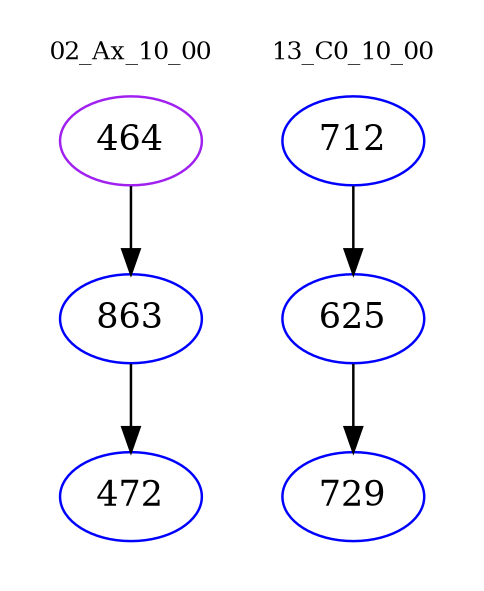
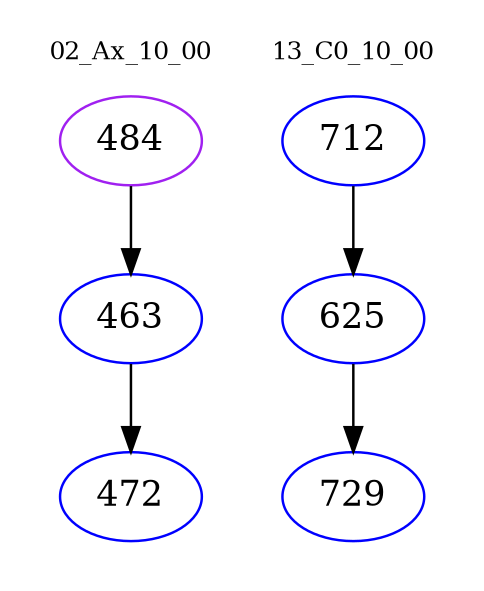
(131, 141) -> (131, 141)
(131, 319) -> (131, 319)
